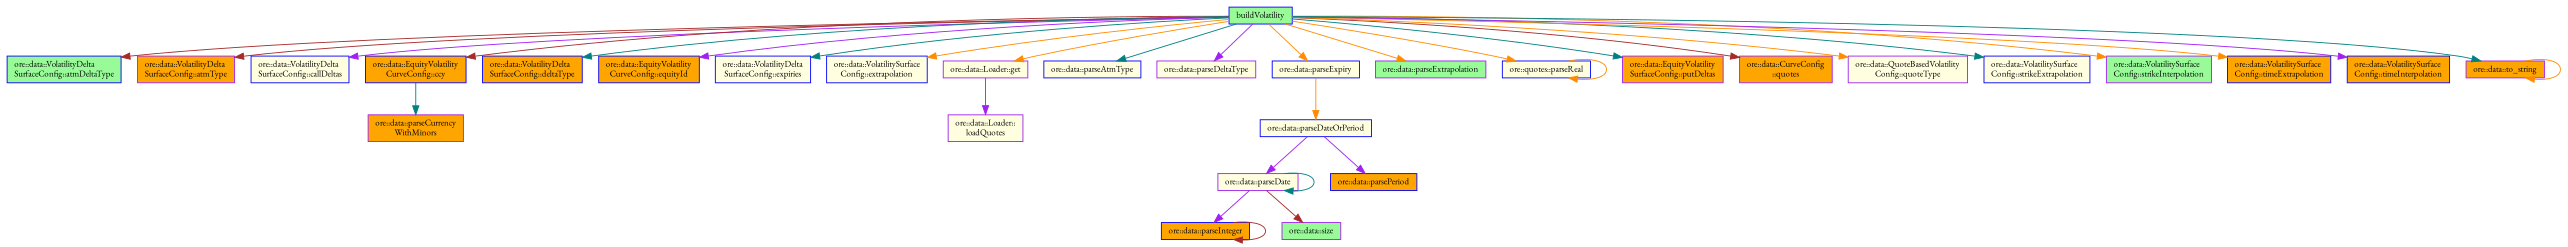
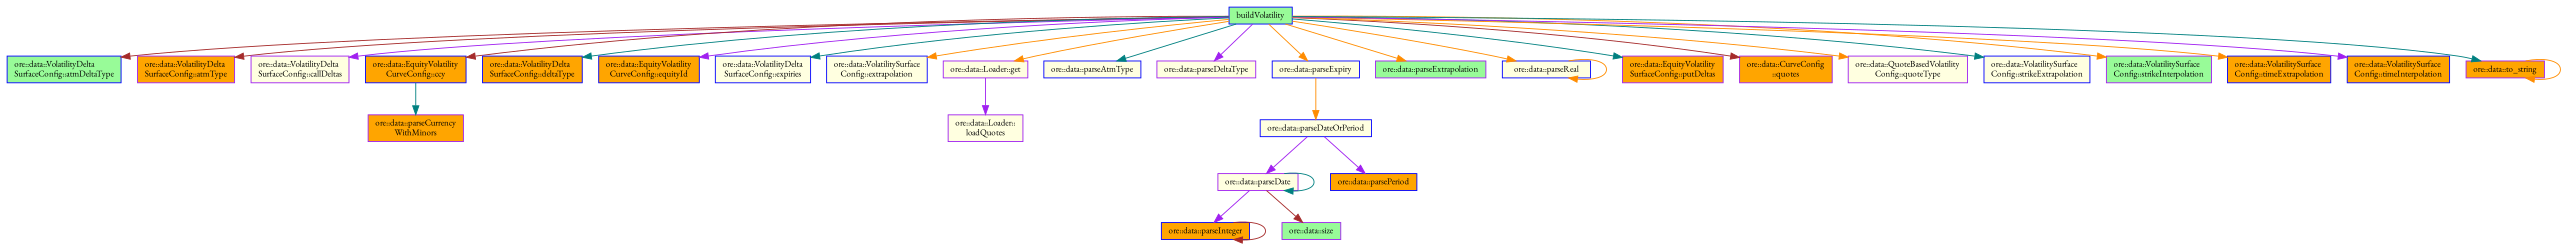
(300, 69) -> (300, 69)
(1546, 69) -> (1546, 69)
